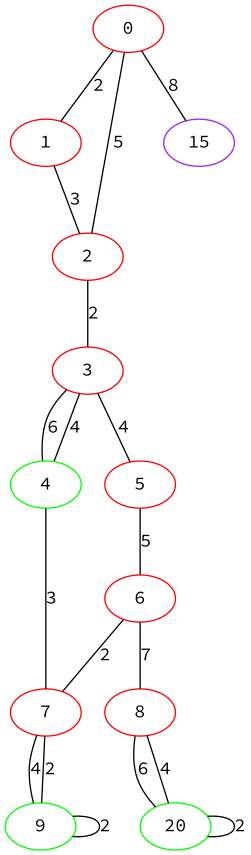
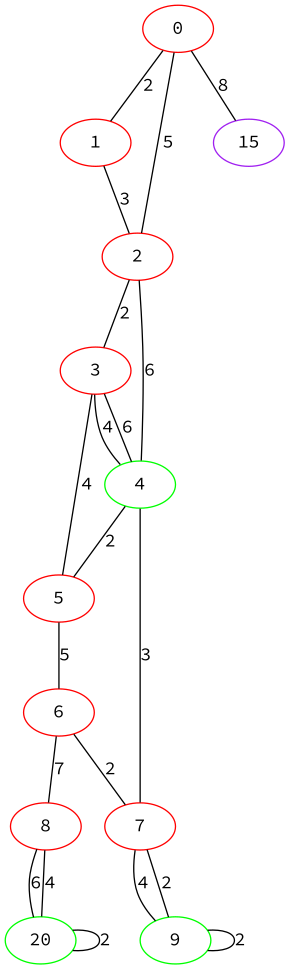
none -> (143, 370)
none -> (99, 542)
